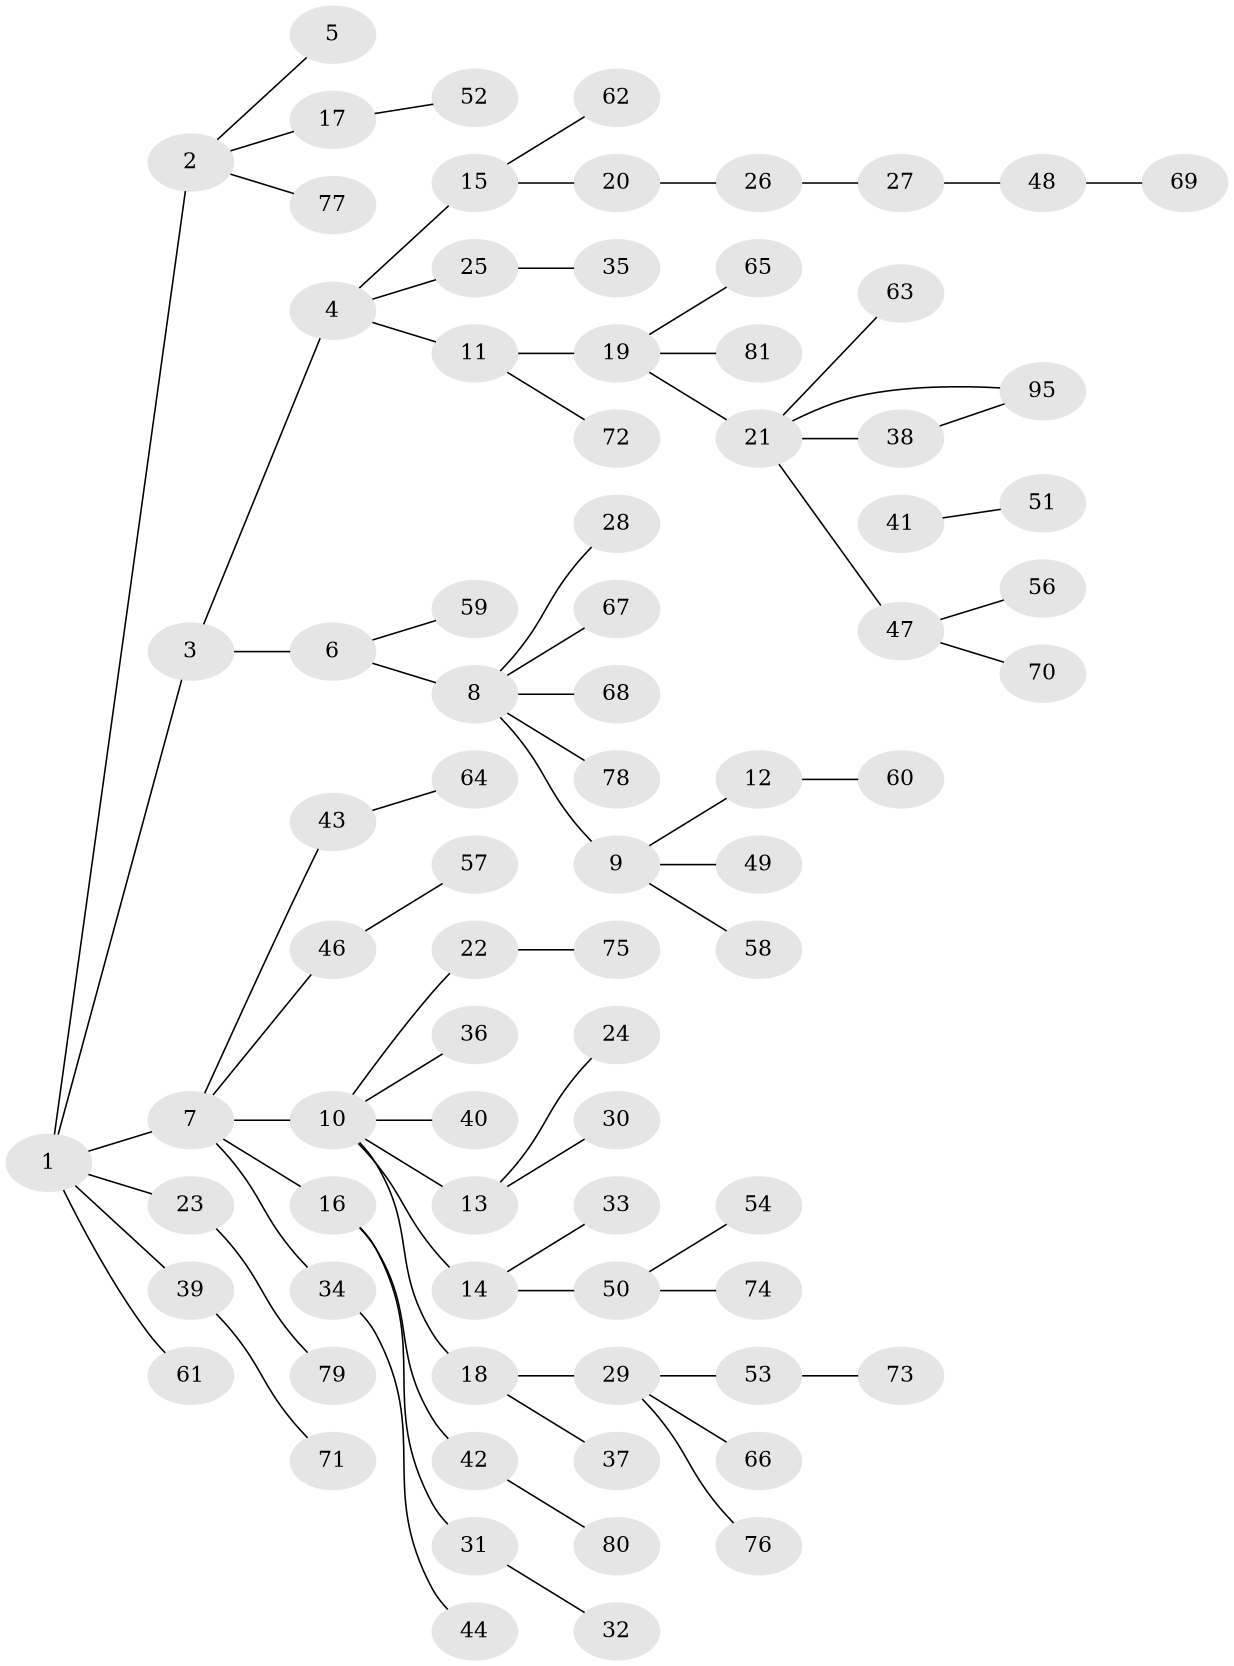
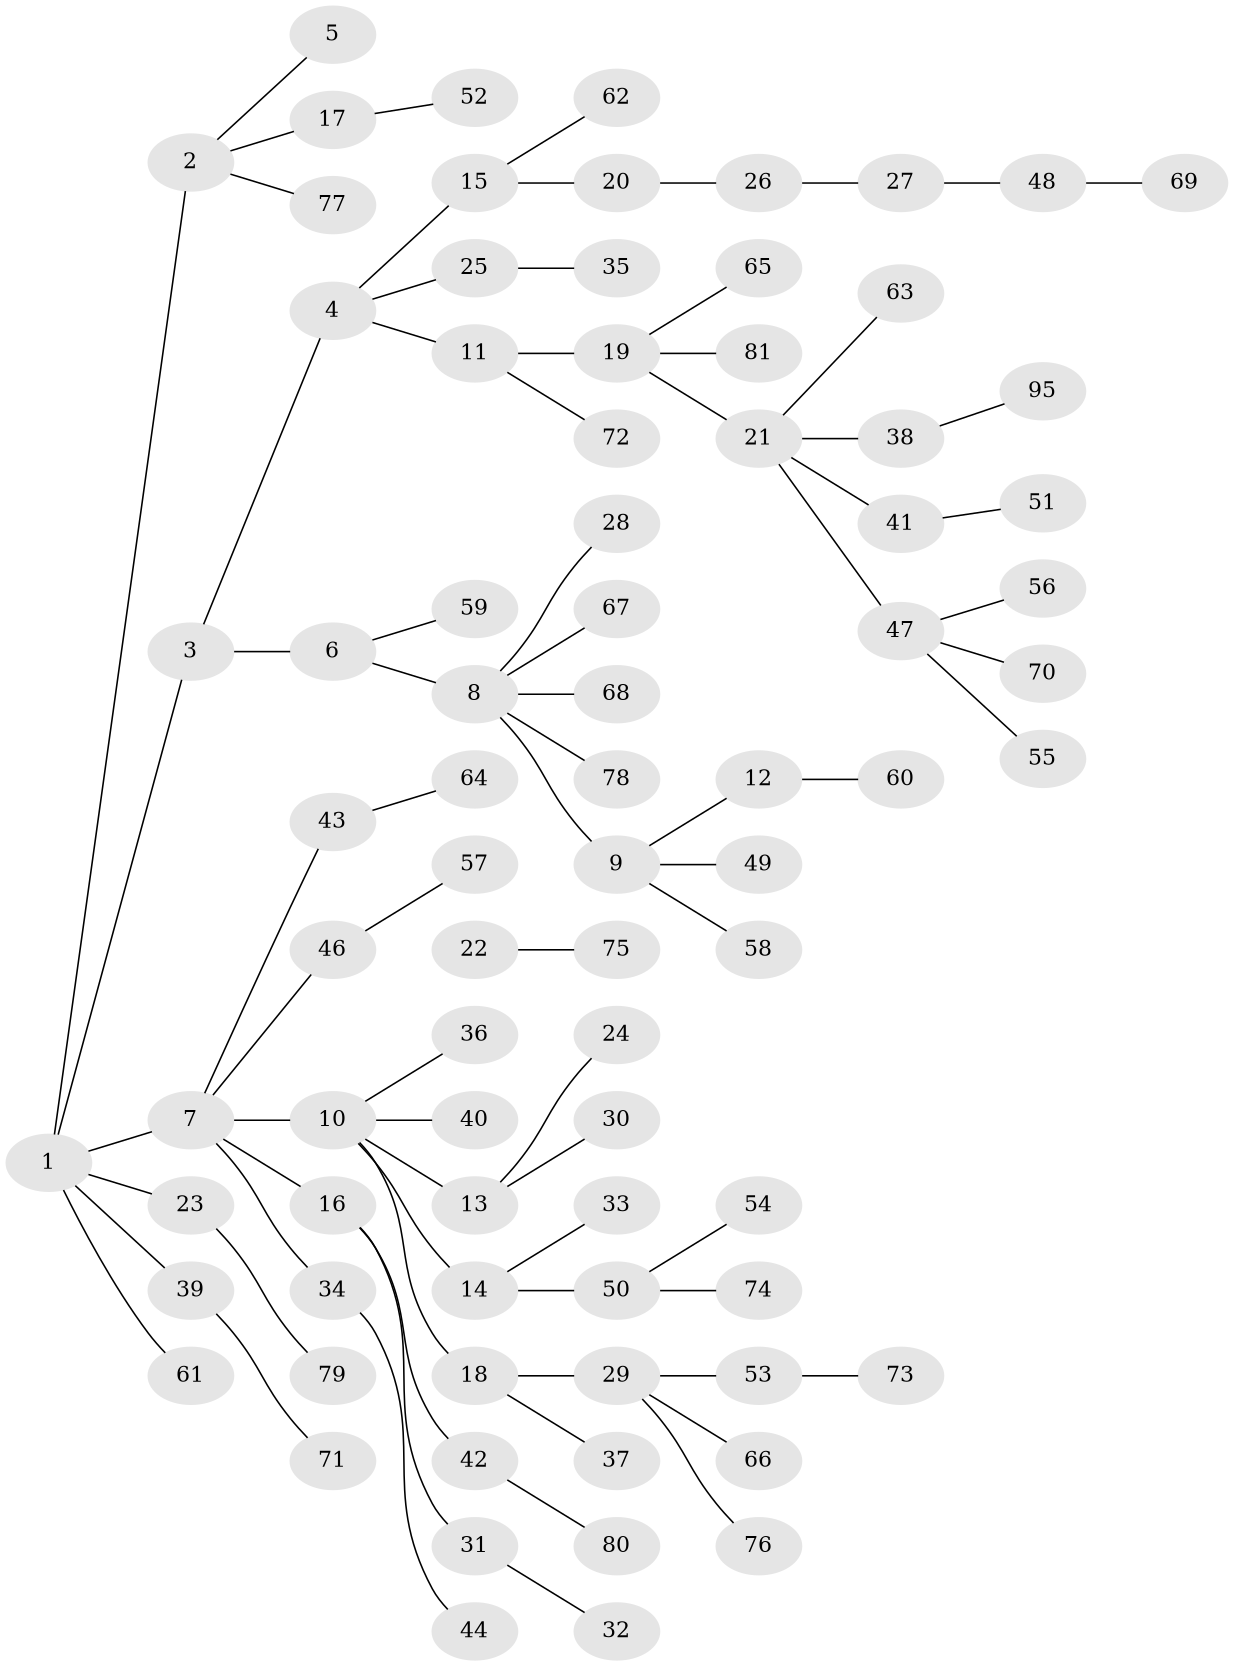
(894, 390) -> (830, 481)
none -> (1043, 759)
(400, 1032) -> none
